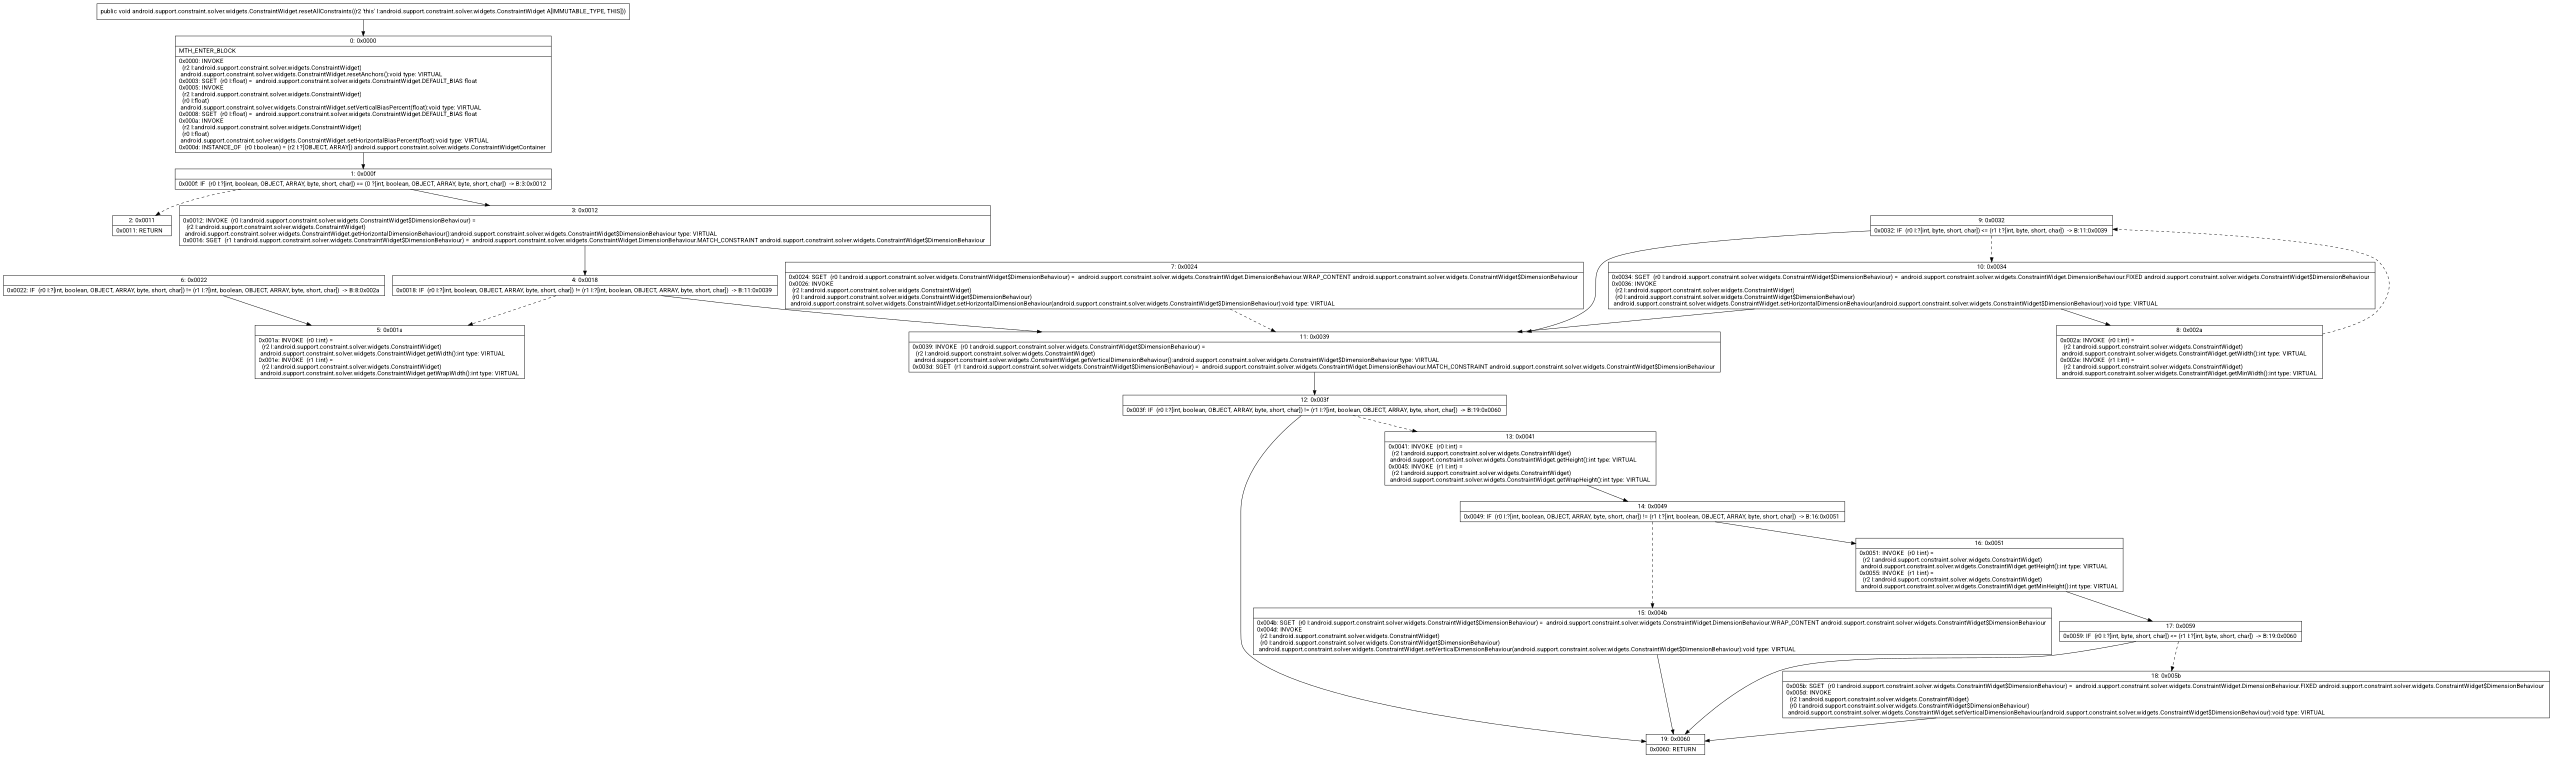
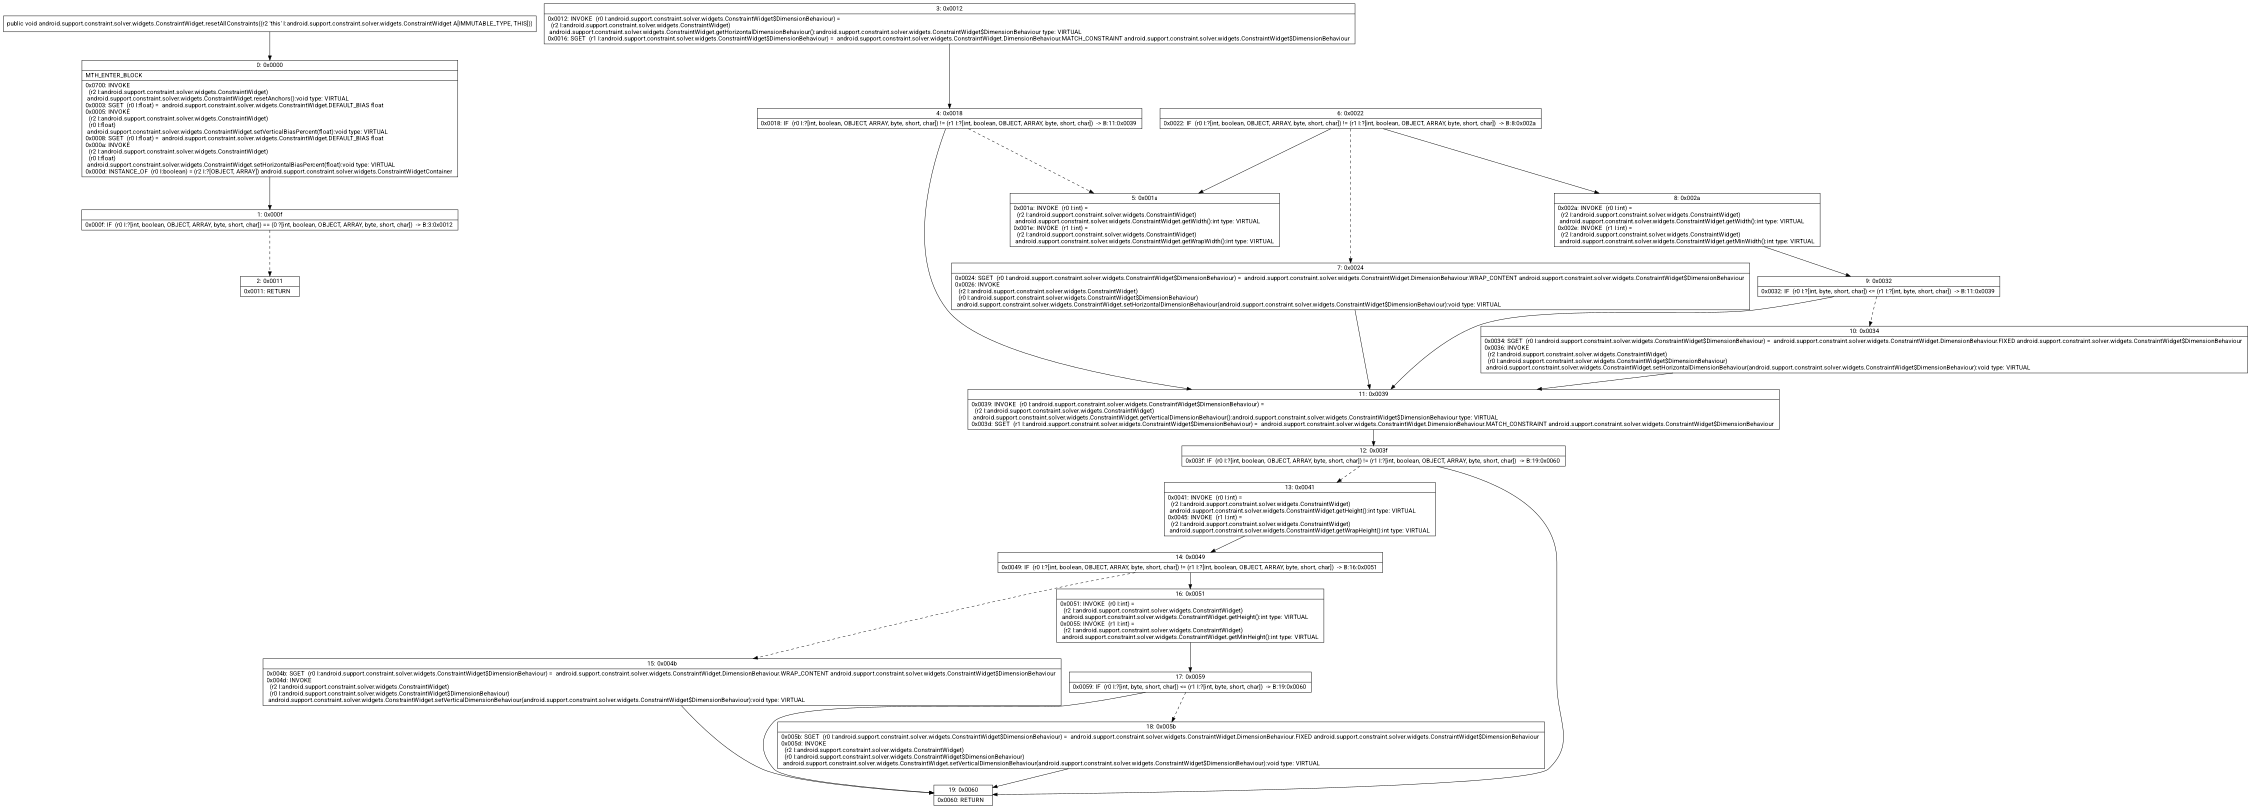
(203, 61) -> (110, 85)
none -> (1351, 194)
(448, 197) -> none
(2307, 243) -> (1805, 261)
(2083, 316) -> (1489, 160)
(1251, 319) -> (1362, 347)
